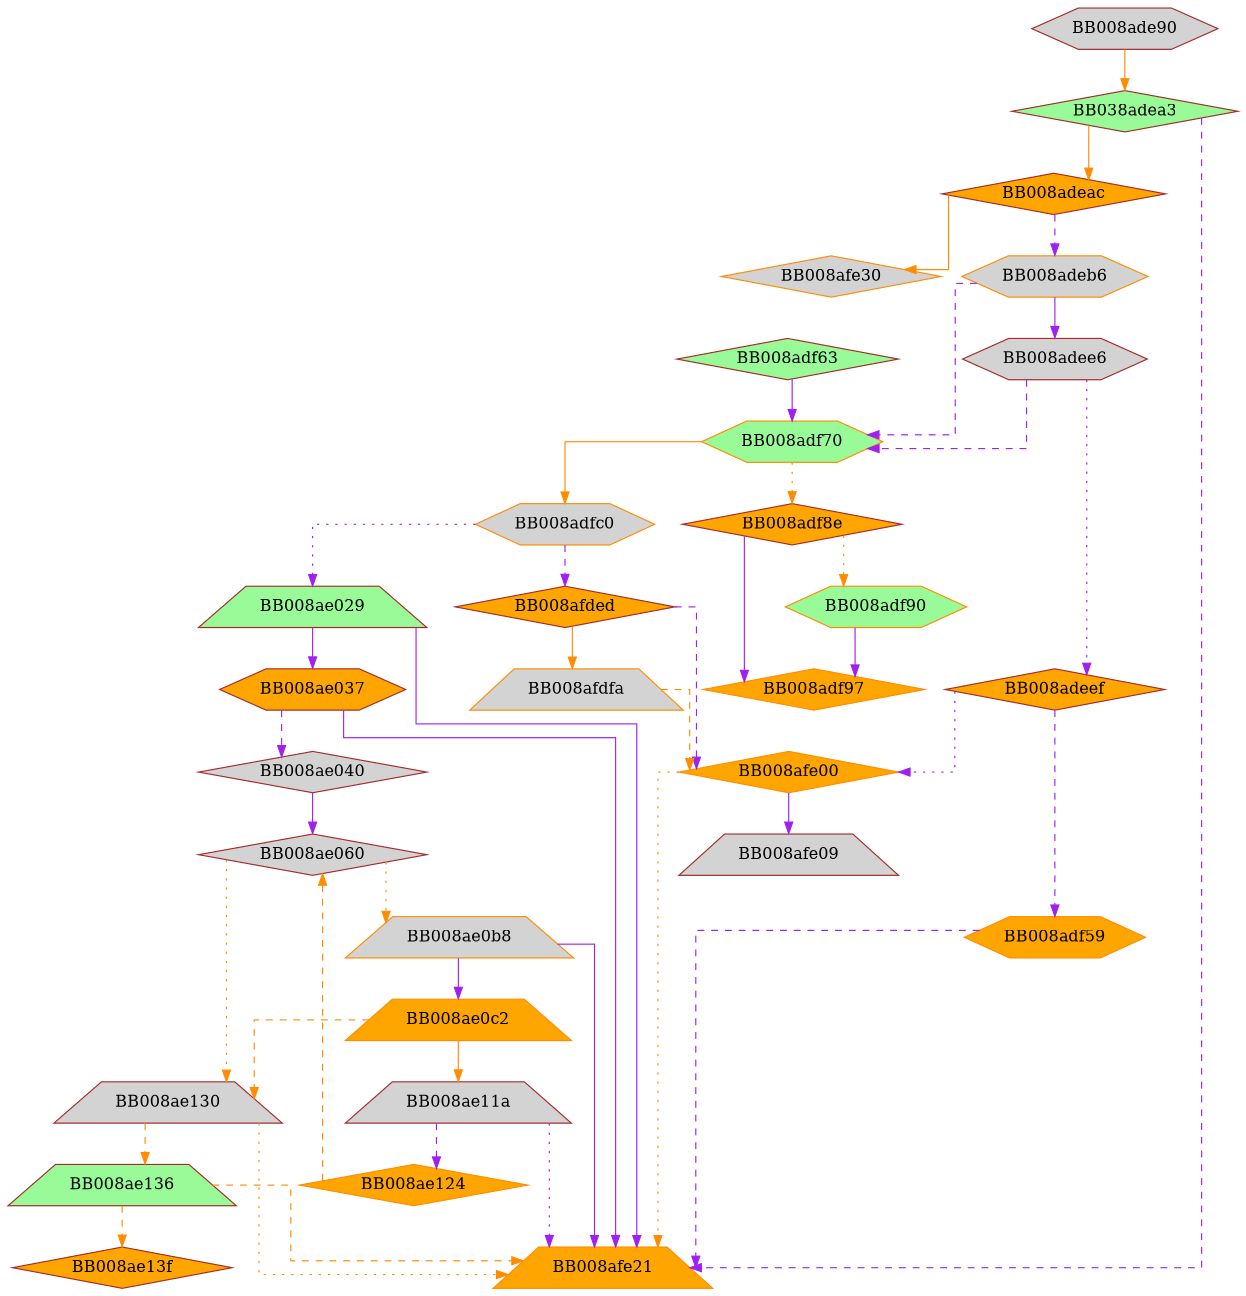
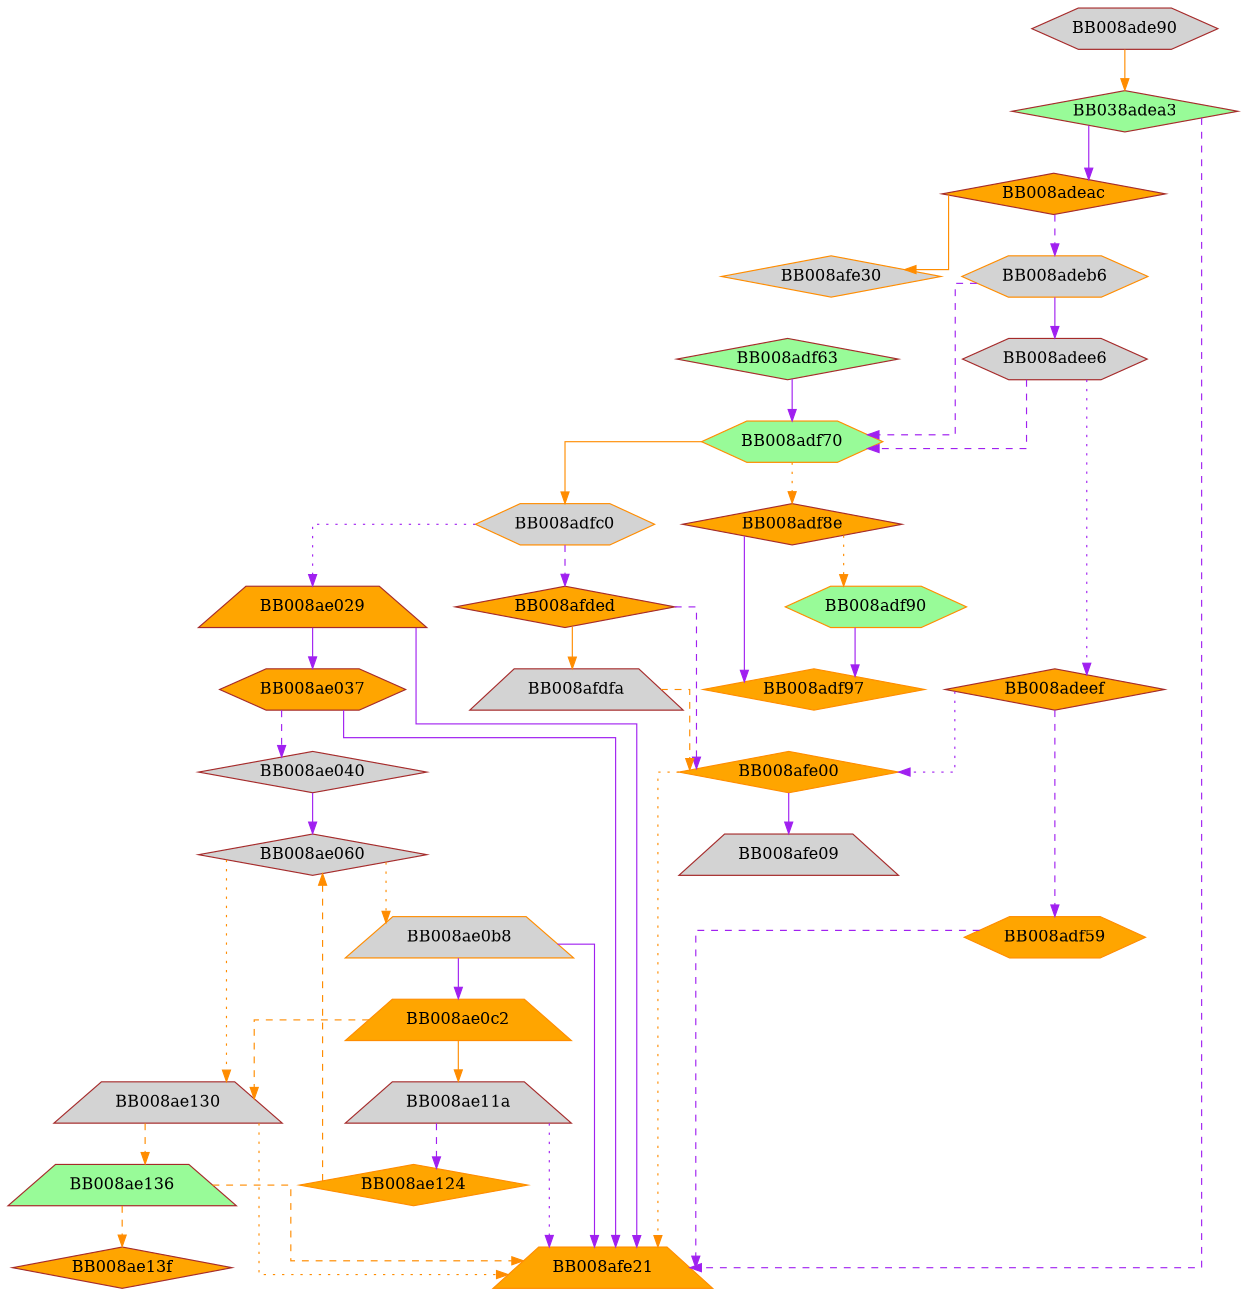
(1089, 147) -> (1089, 147)
(313, 607) -> (313, 607)
(576, 689) -> (576, 689)
